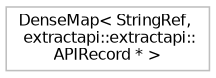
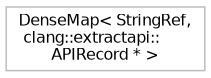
(108, 39) -> (105, 39)
